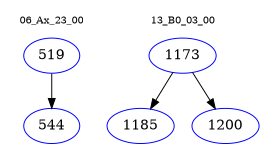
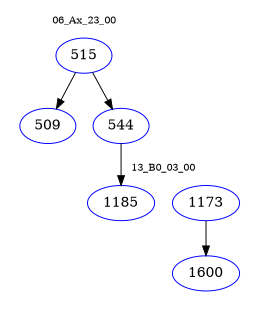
(52, 56) -> (84, 56)
(164, 86) -> (121, 165)
none -> (48, 126)
(226, 126) -> (206, 273)
